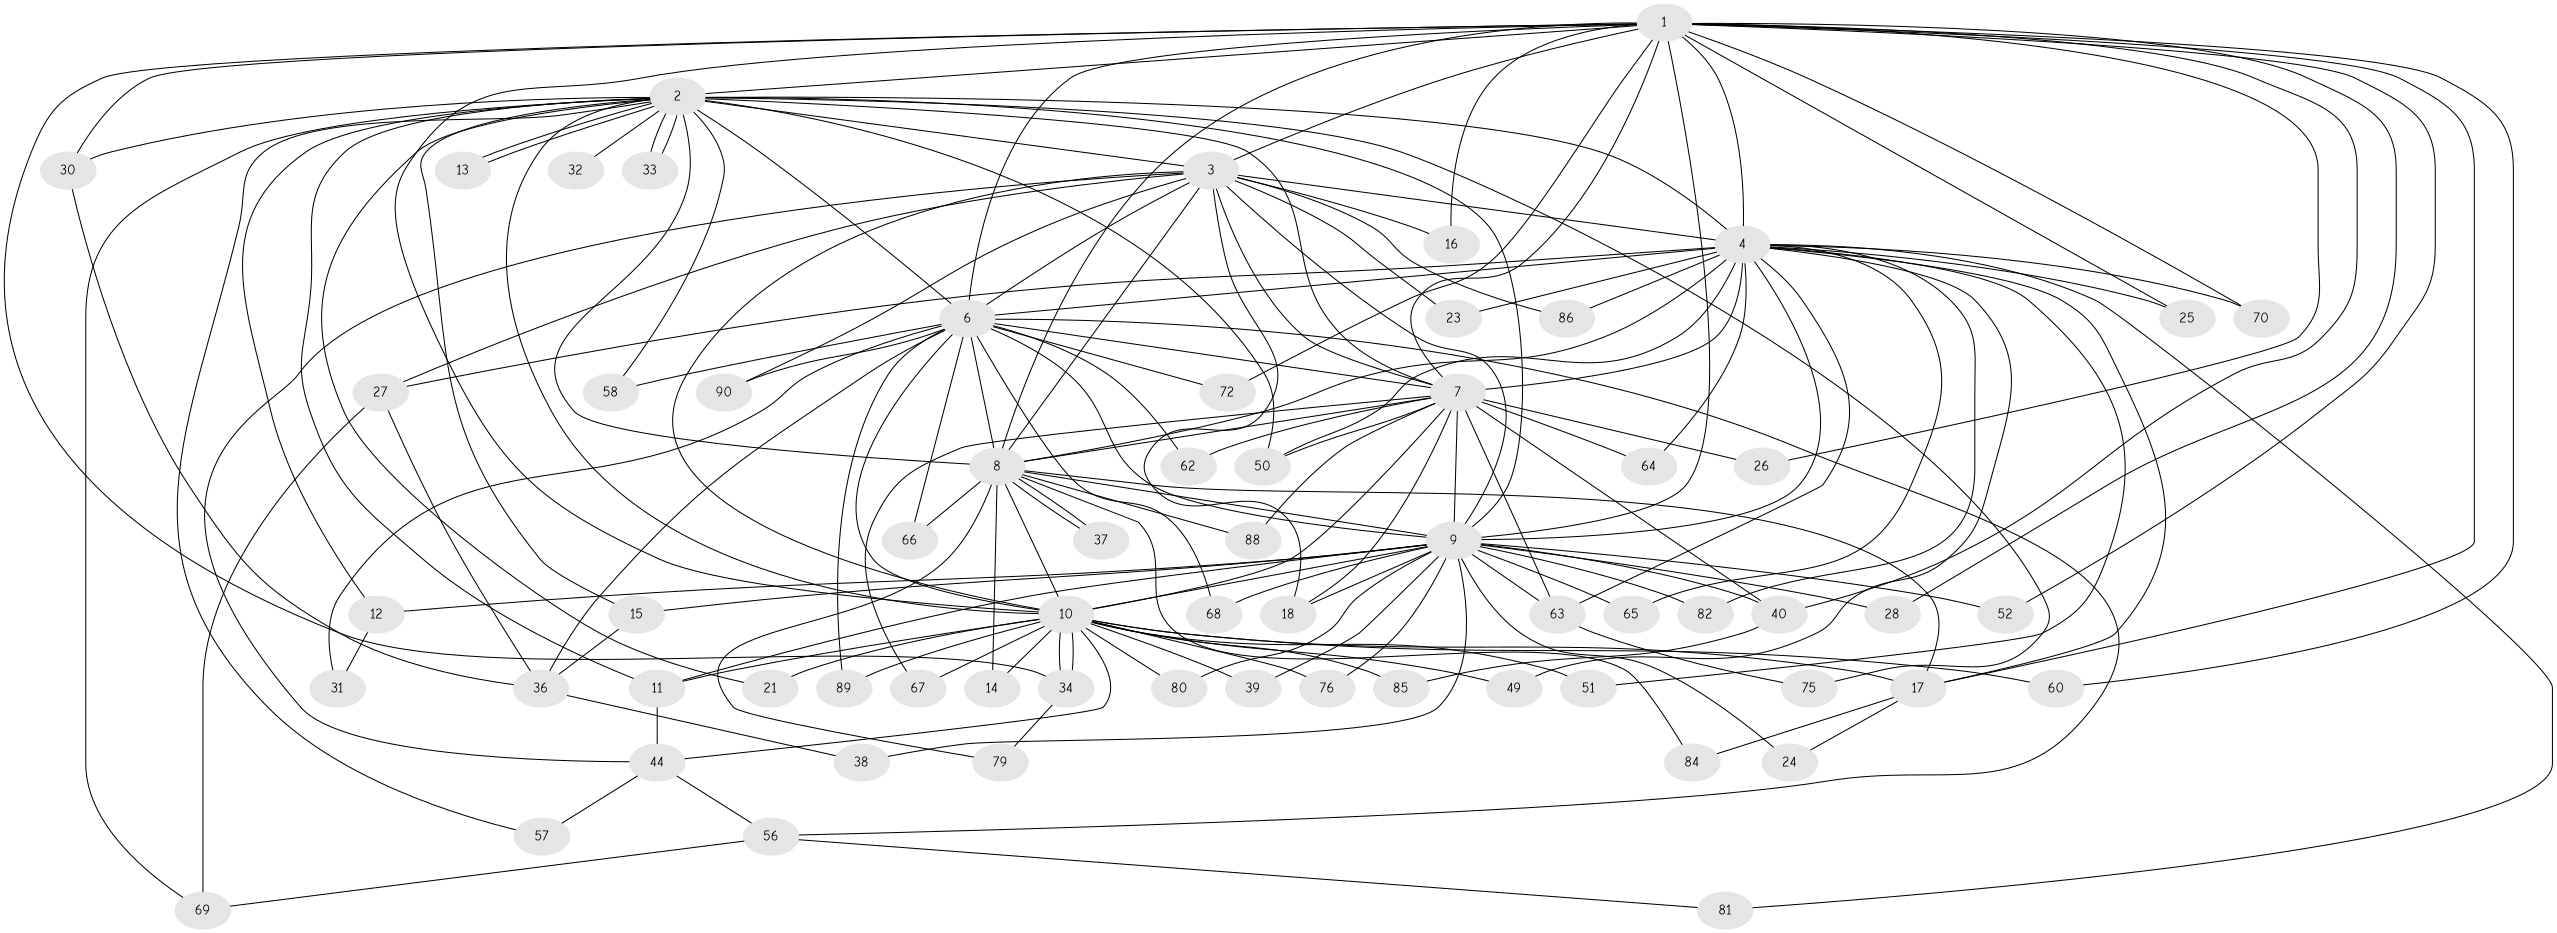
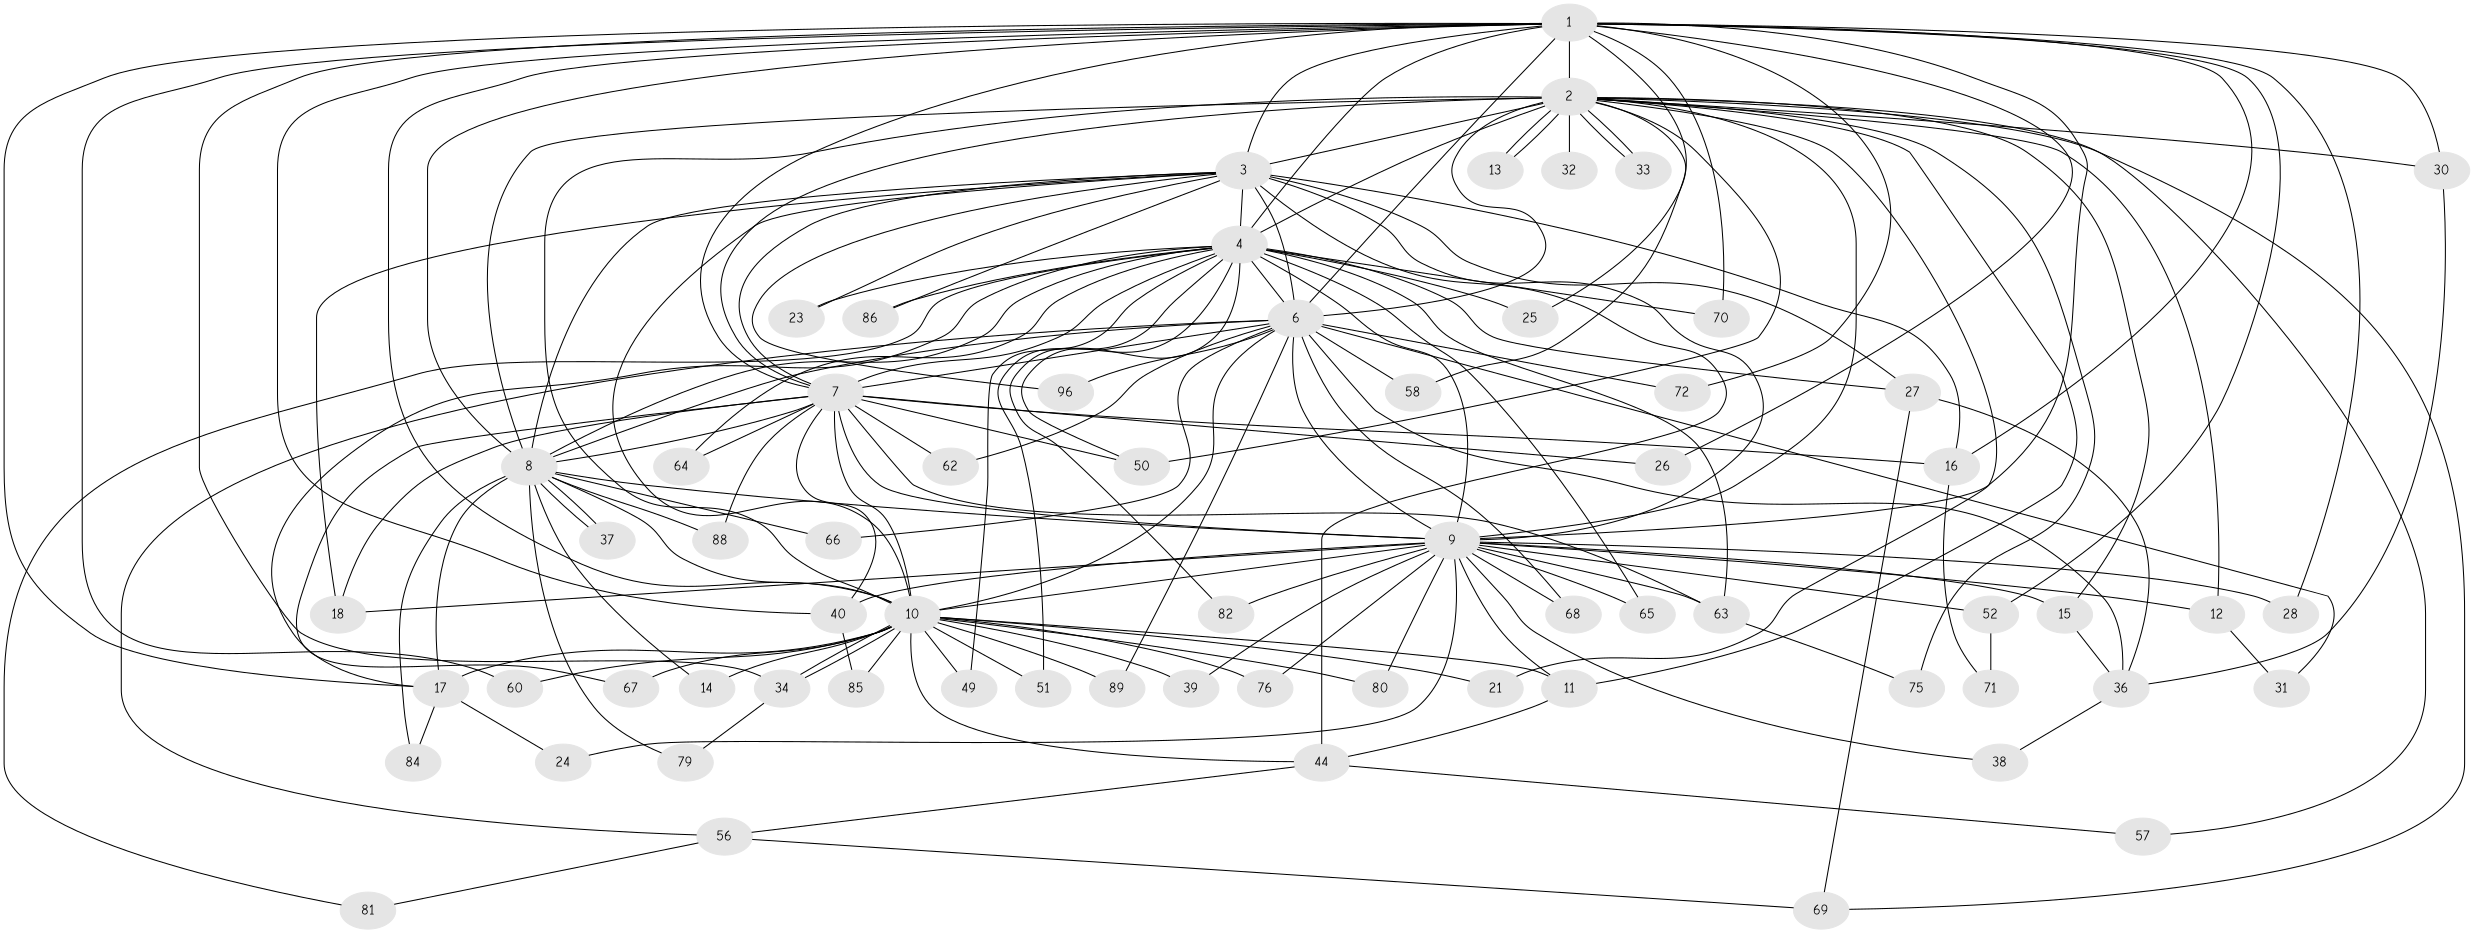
(724, 393) -> (1066, 393)
none -> (1393, 432)
none -> (1991, 689)
